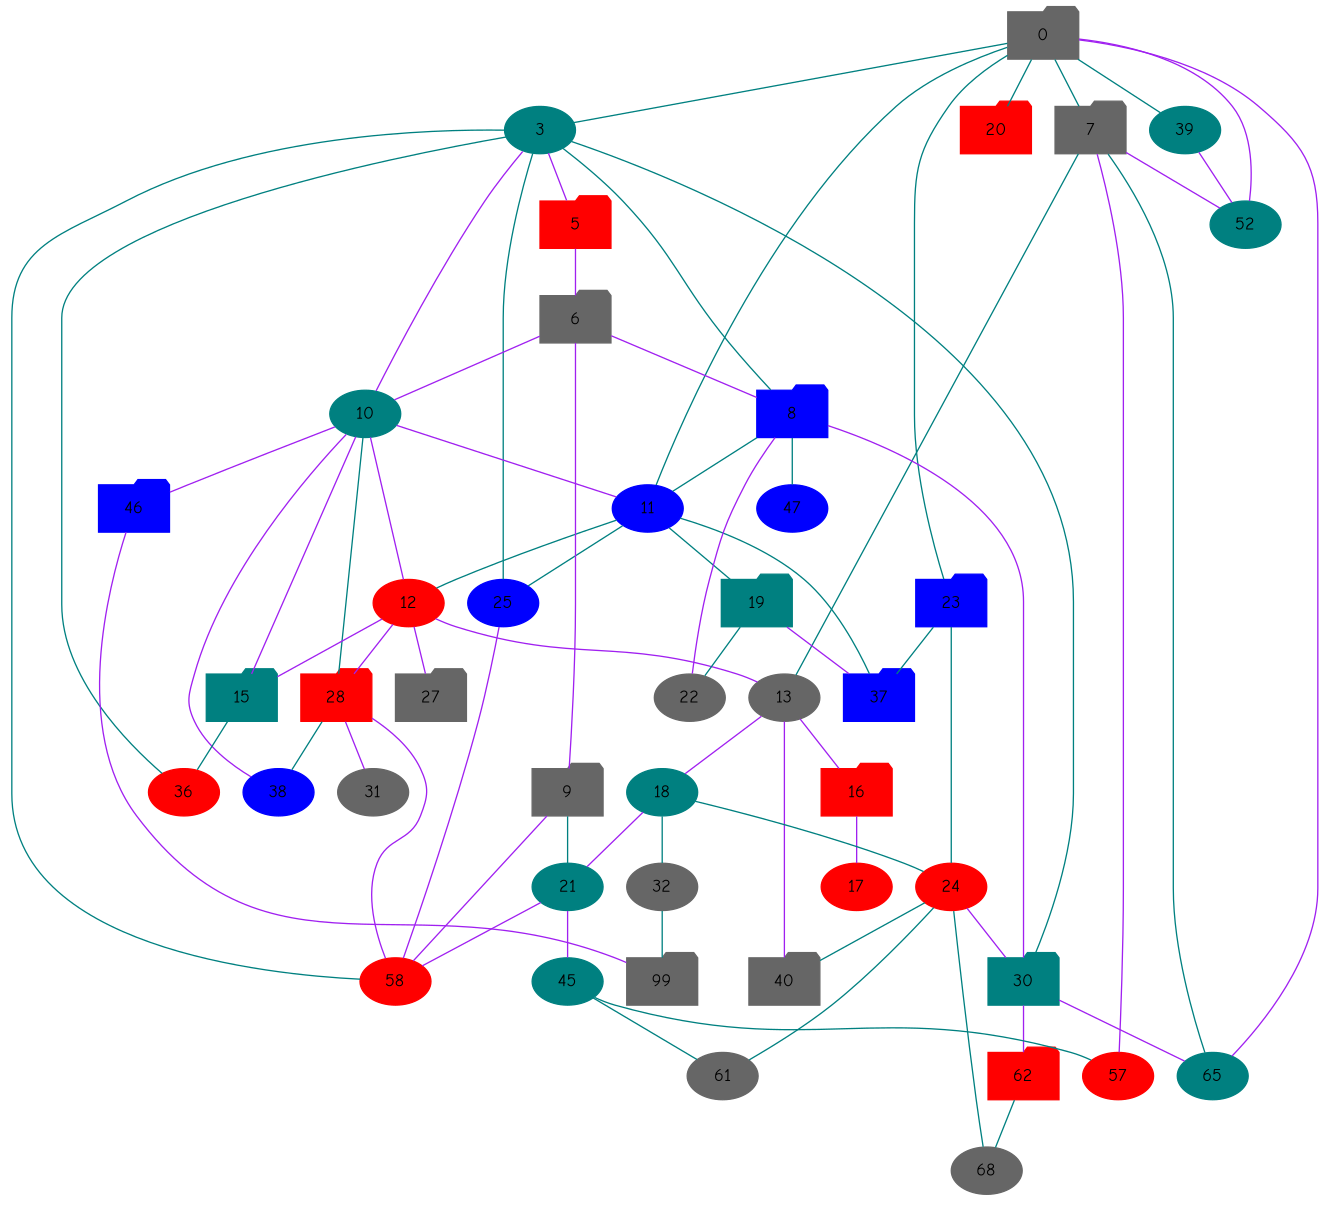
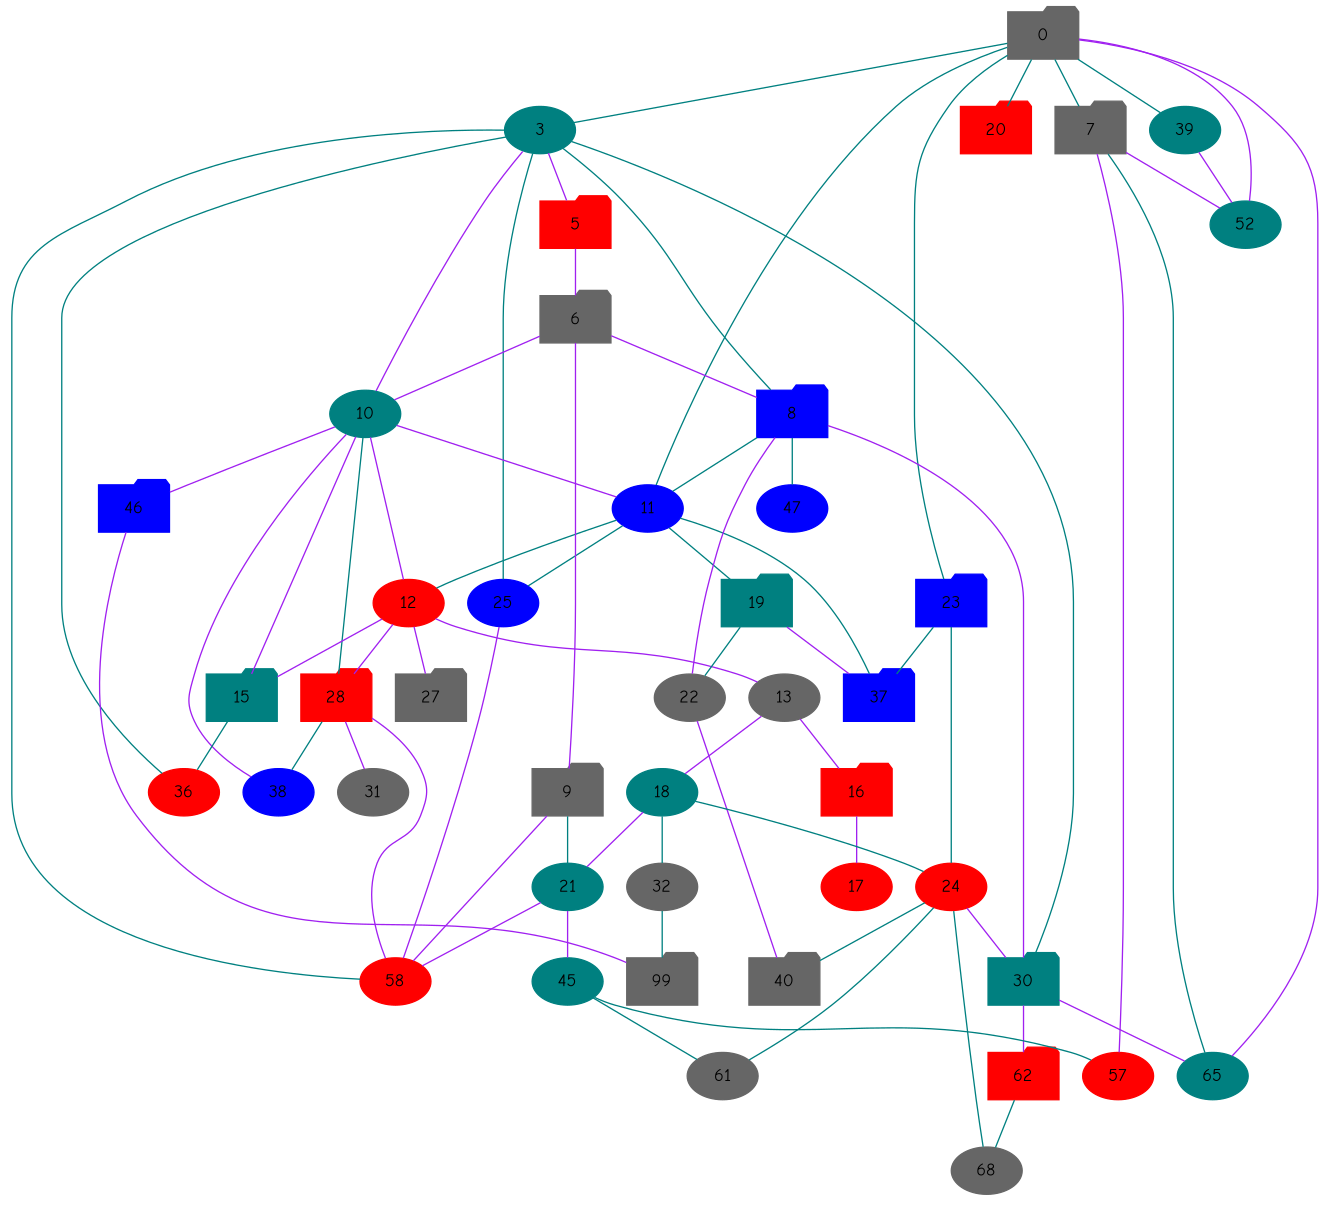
(937, 414) -> none
(784, 840) -> (737, 839)
